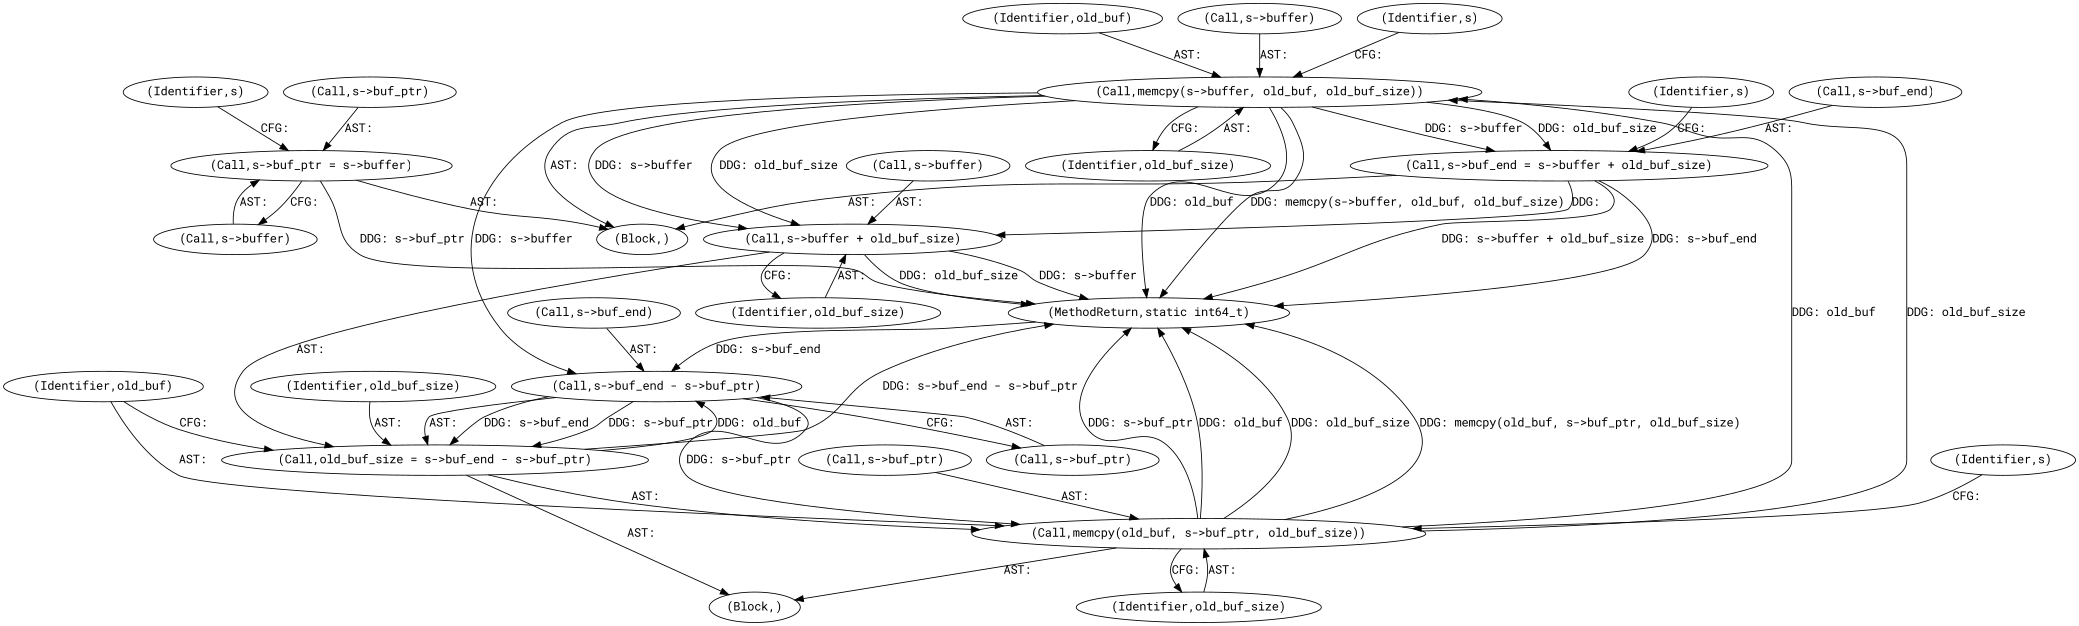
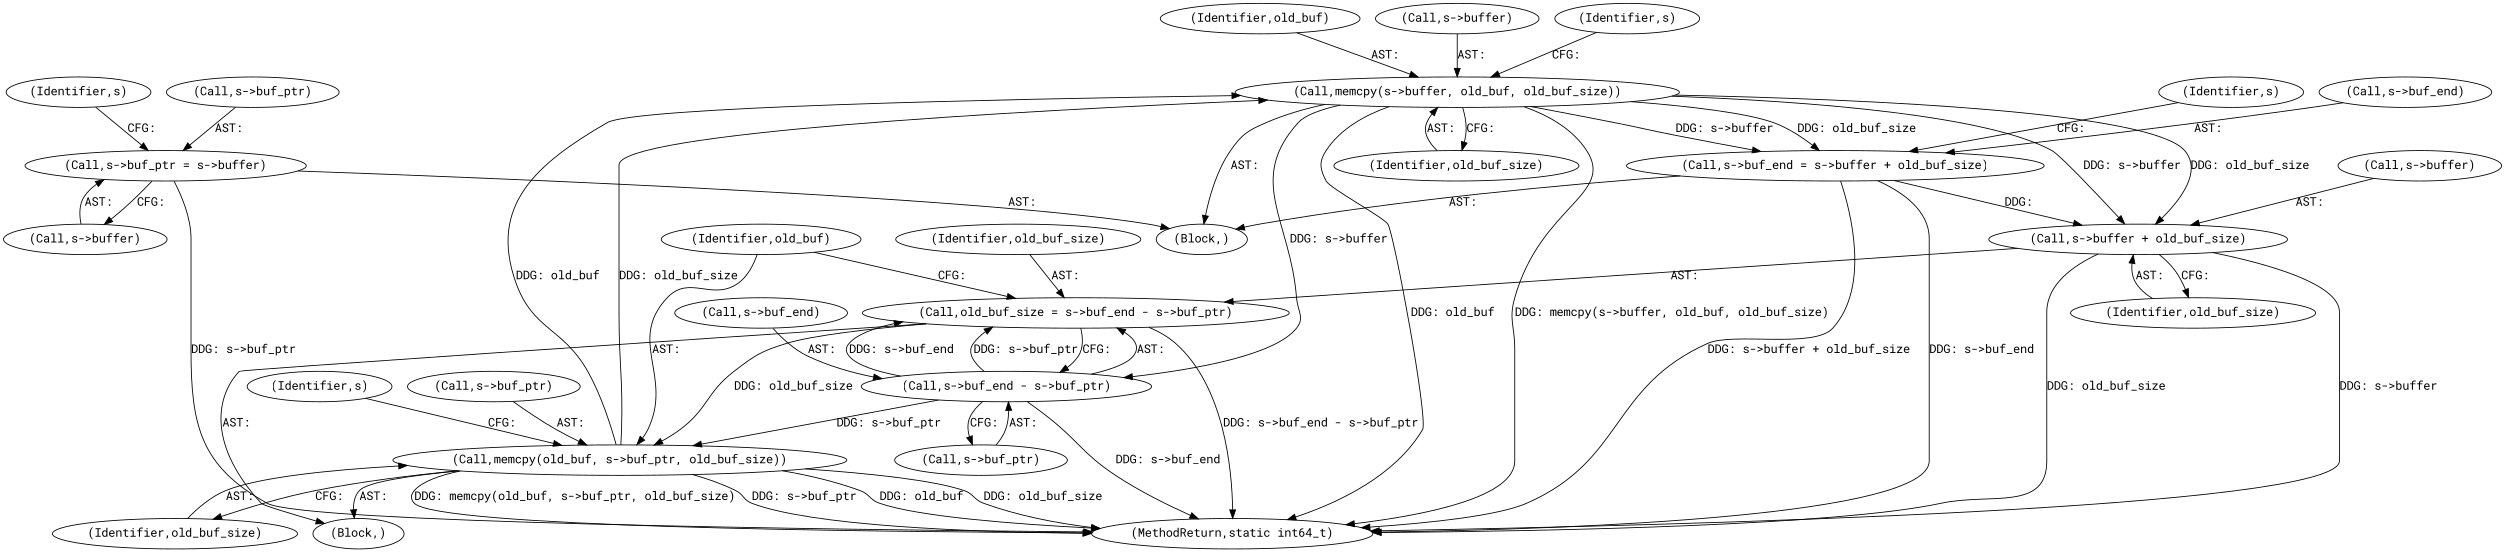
(853, 330) -> (1103, 467)
(760, 423) -> (1100, 350)
(649, 497) -> (794, 387)
